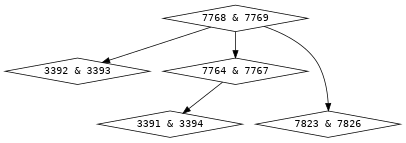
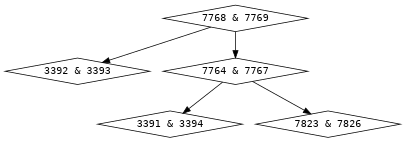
(310, 54) -> (278, 96)
